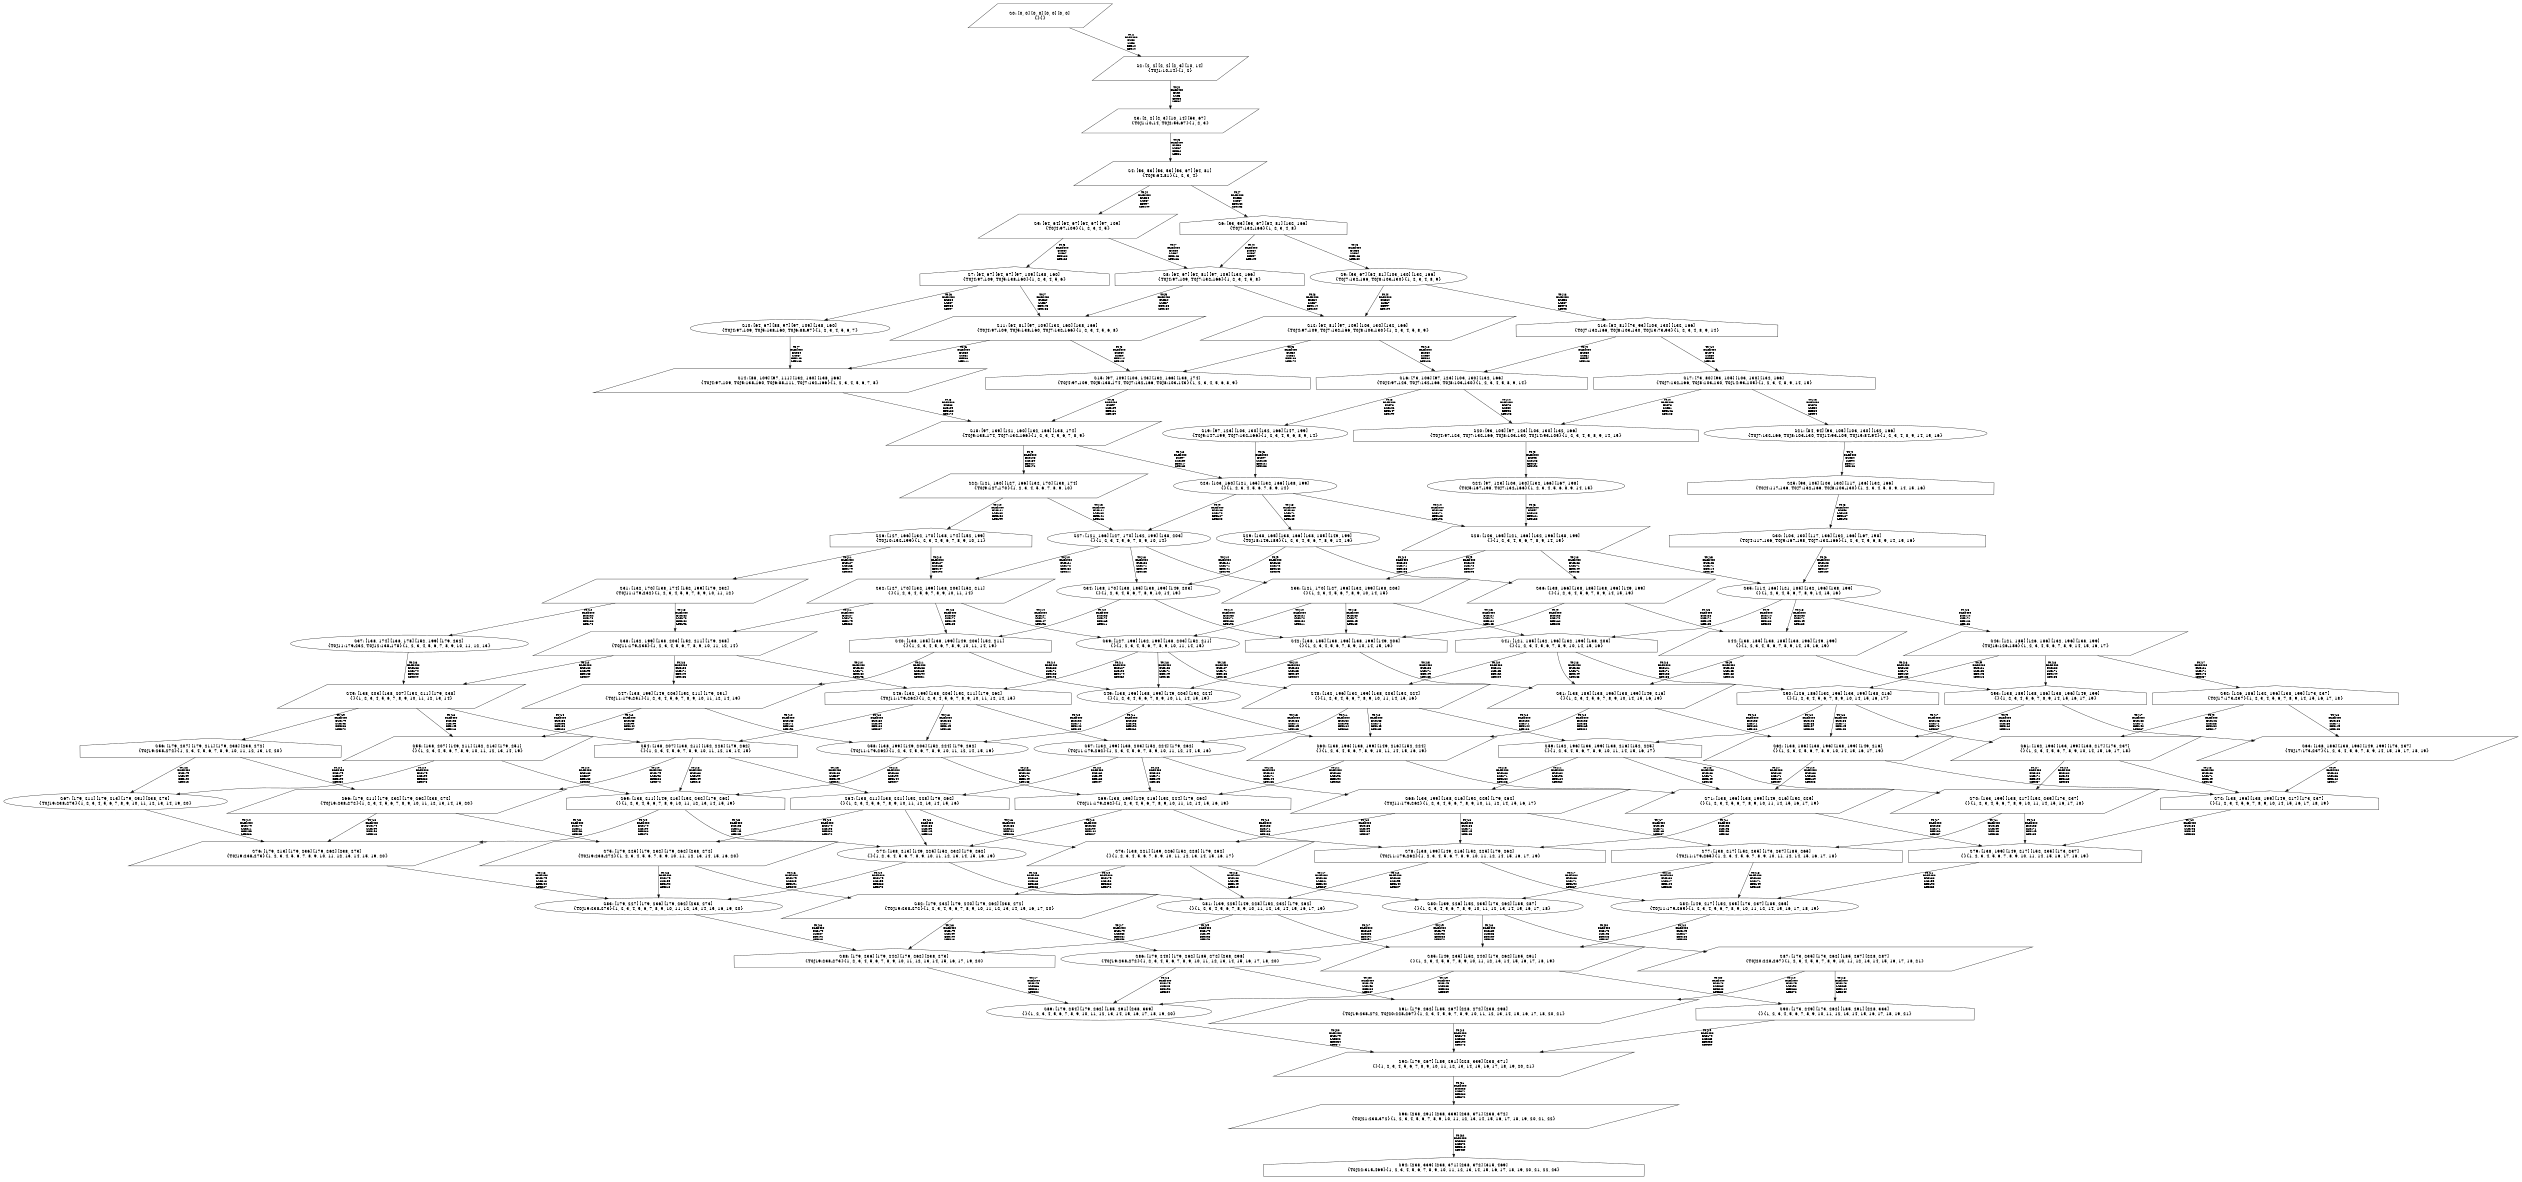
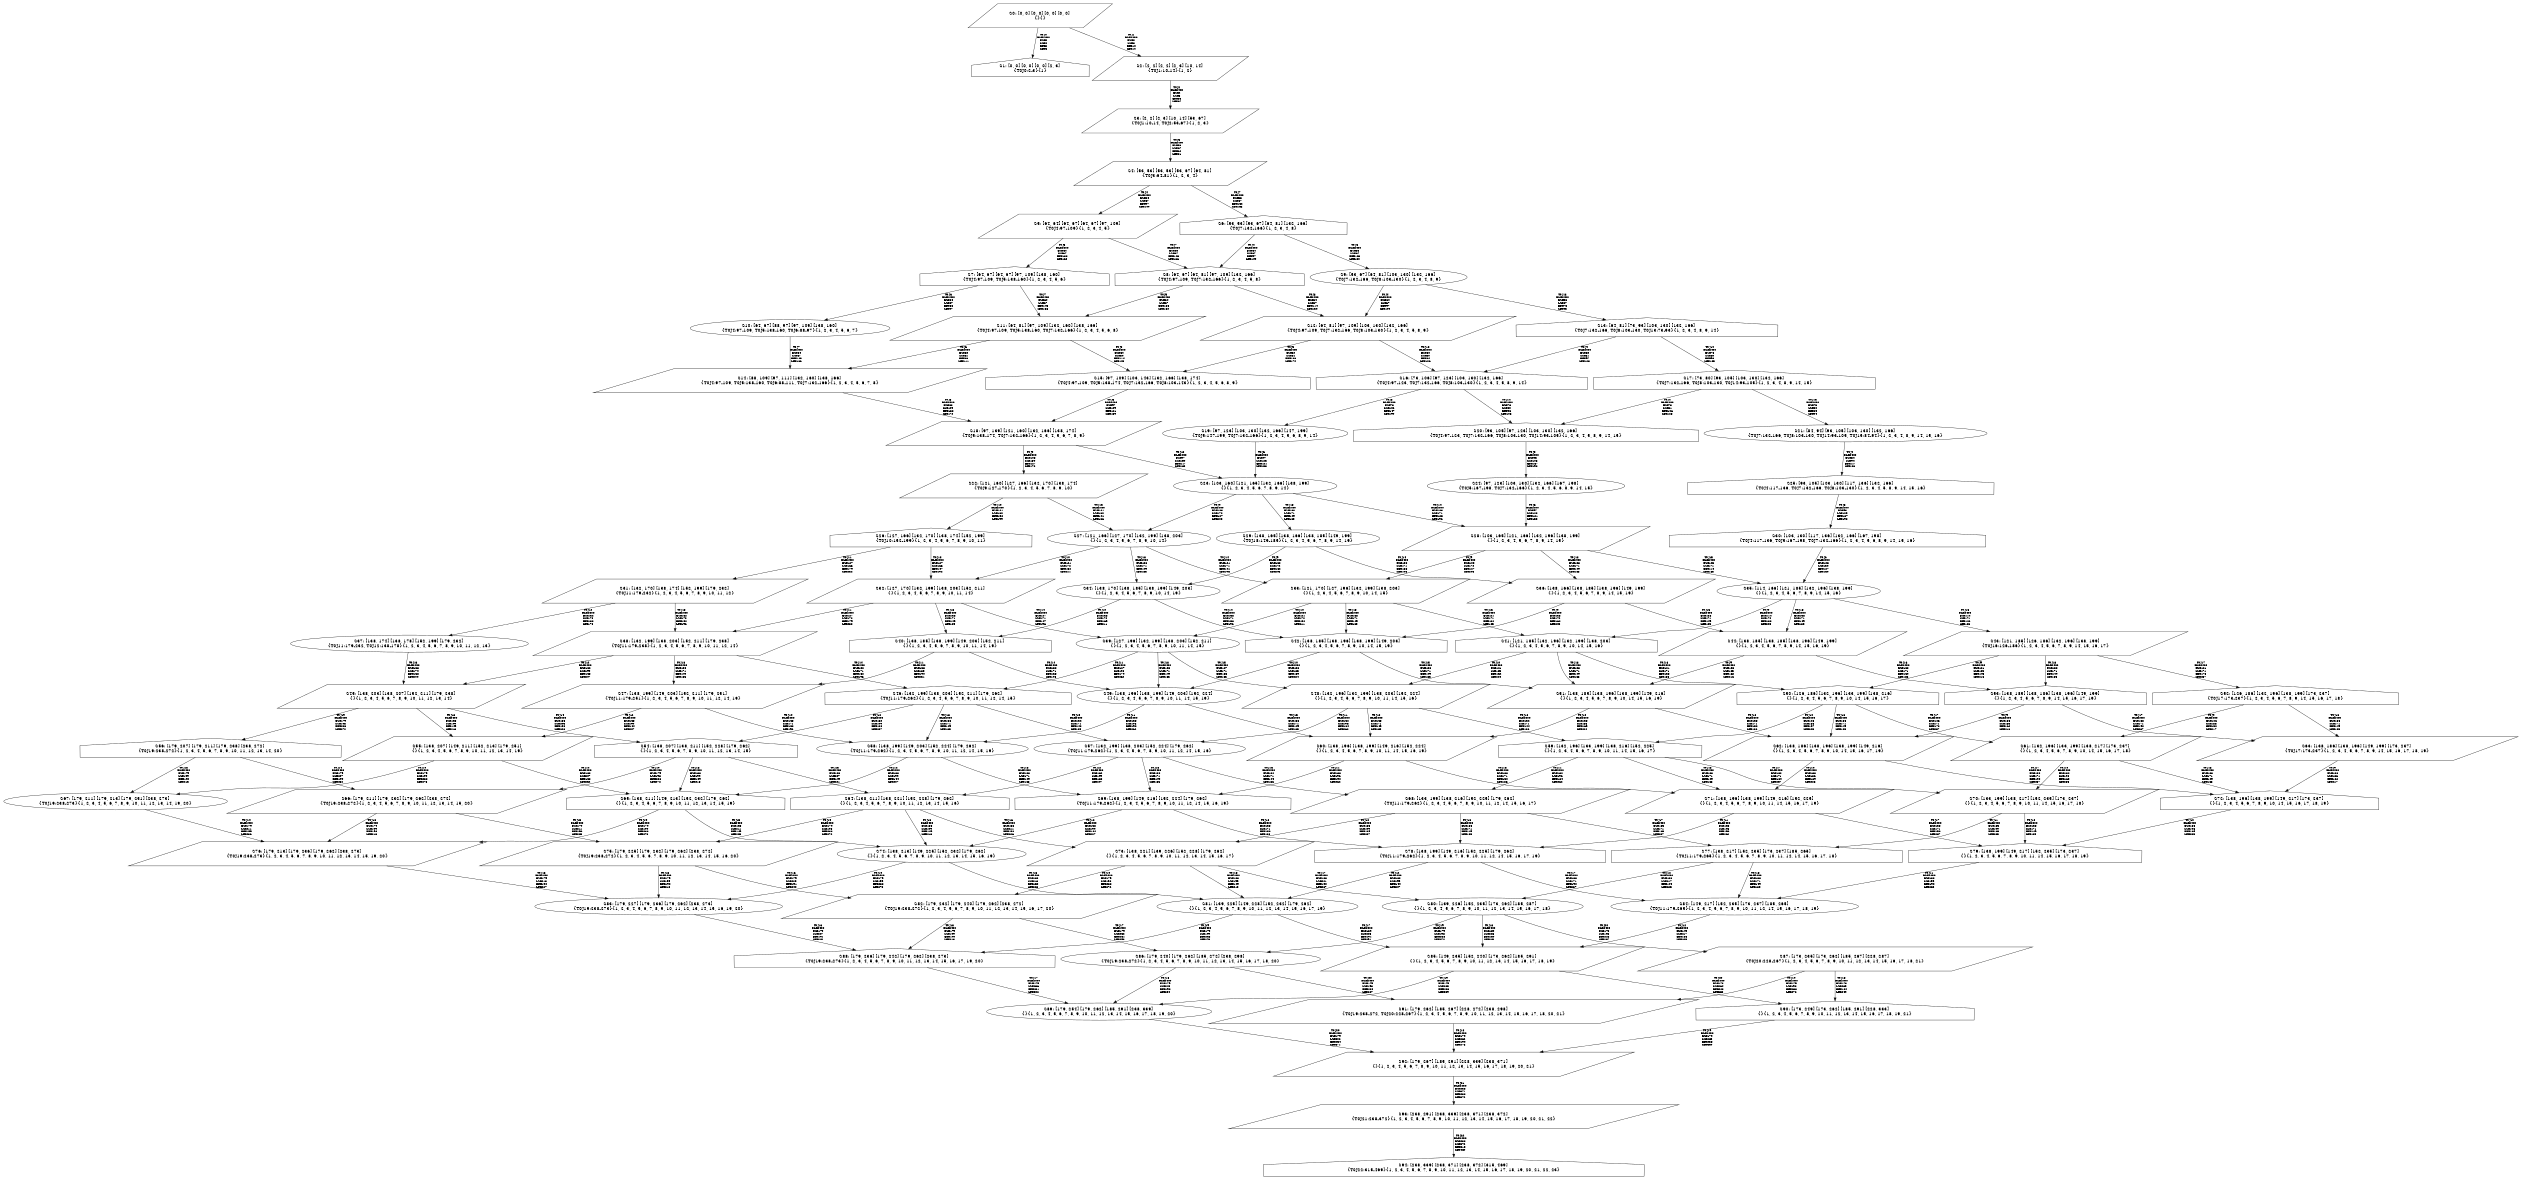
none -> (1030, 68)
